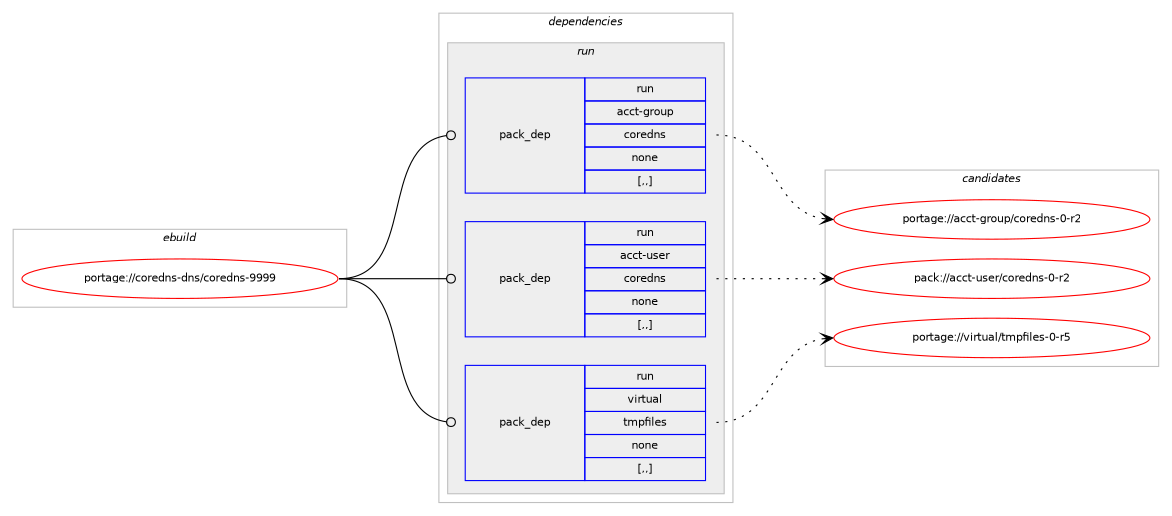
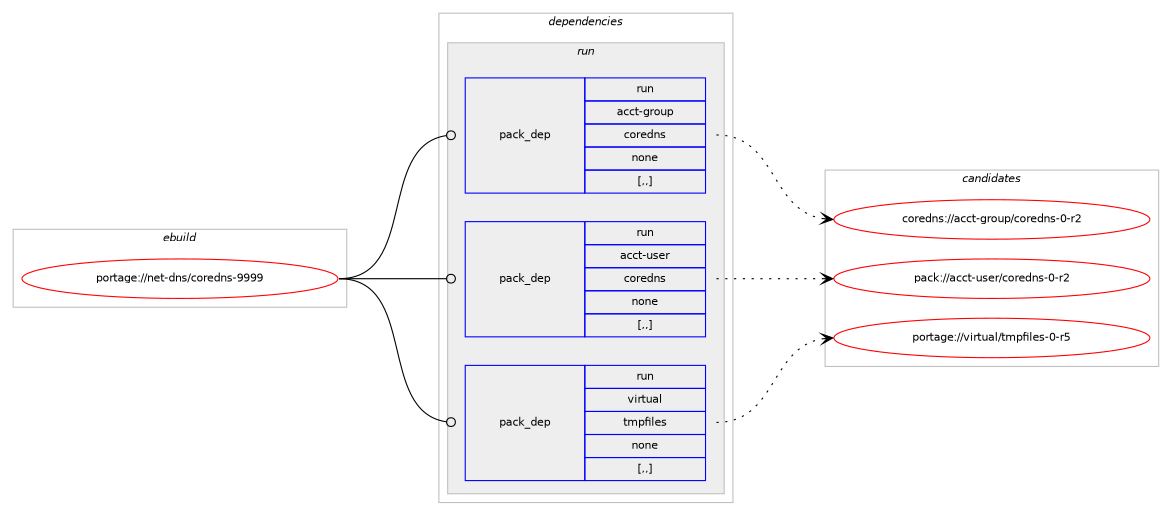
(992, 219) -> (992, 219)
(180, 279) -> (180, 279)
